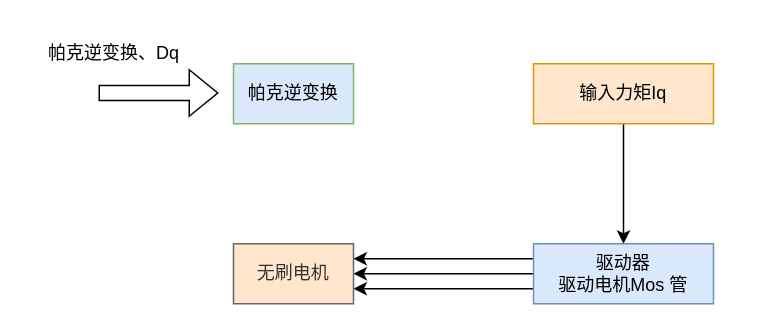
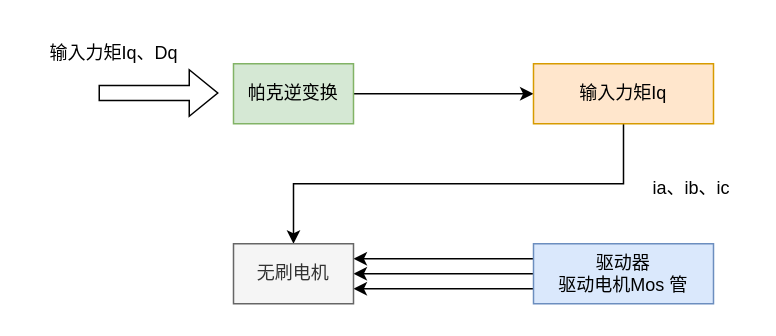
(114, 53) -> (114, 53)
(293, 94) -> (293, 94)
none -> (438, 94)
none -> (691, 188)
(623, 207) -> (435, 184)
(293, 274) -> (293, 274)
